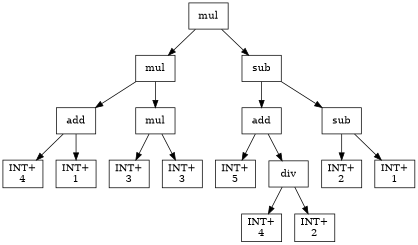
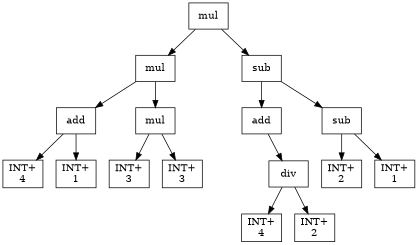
(235, 174) -> none
